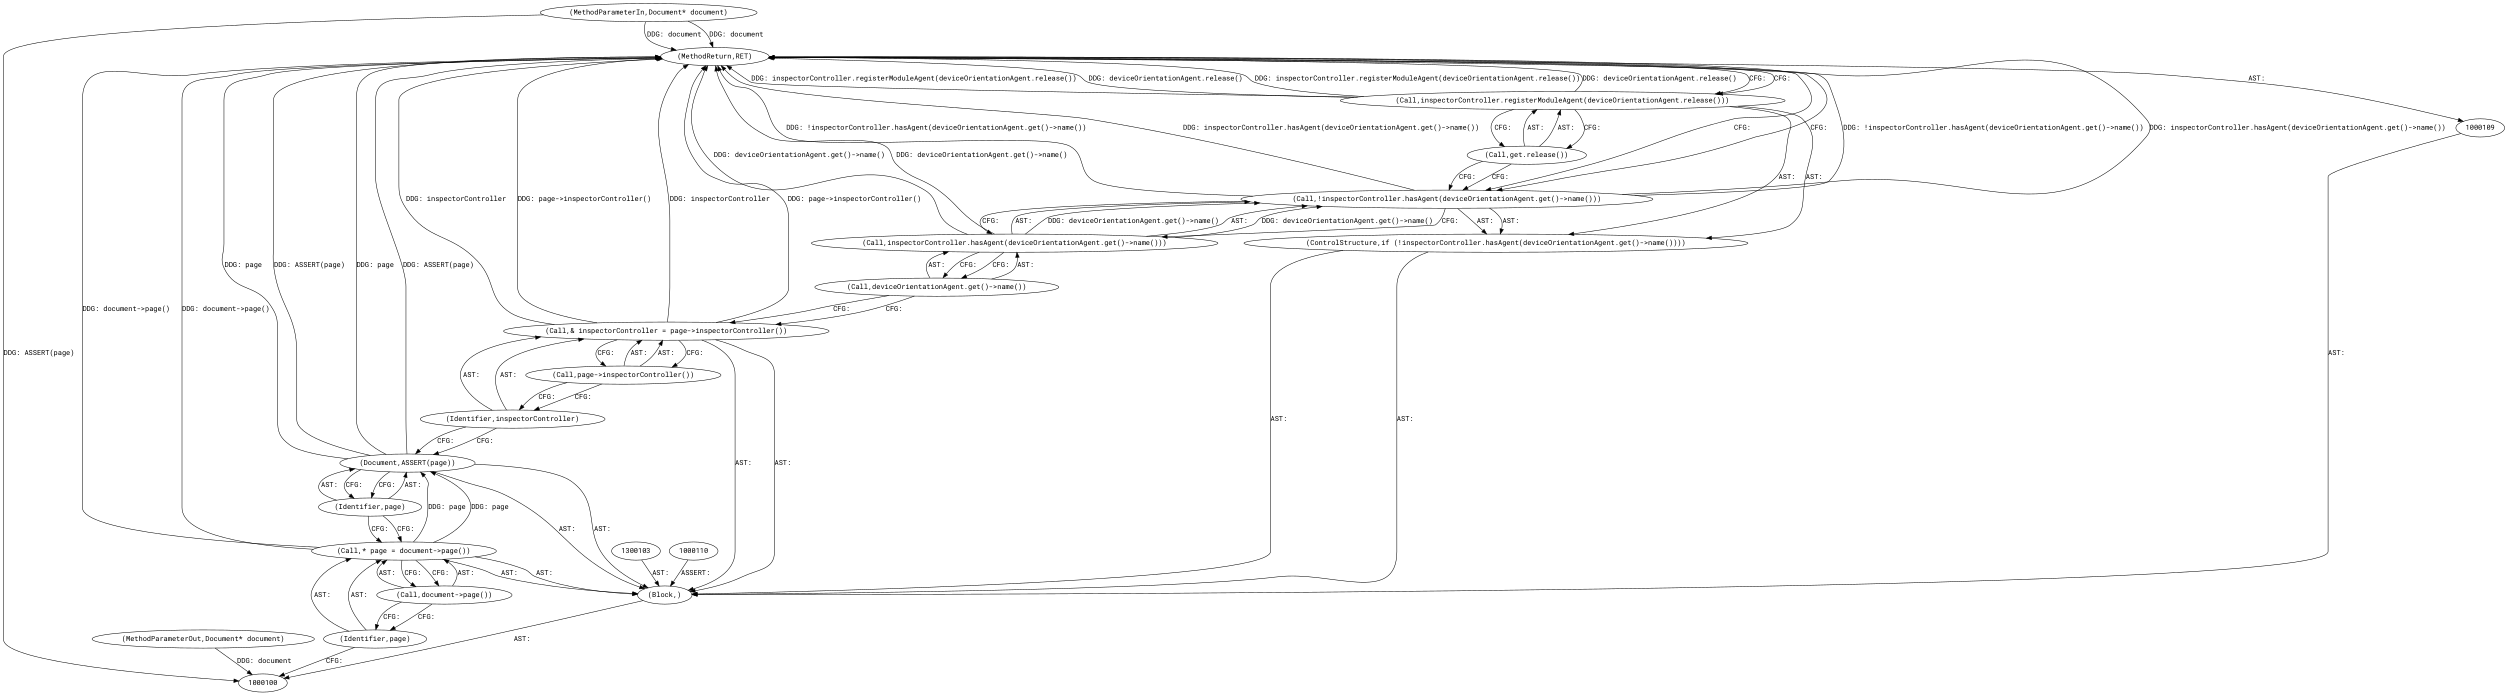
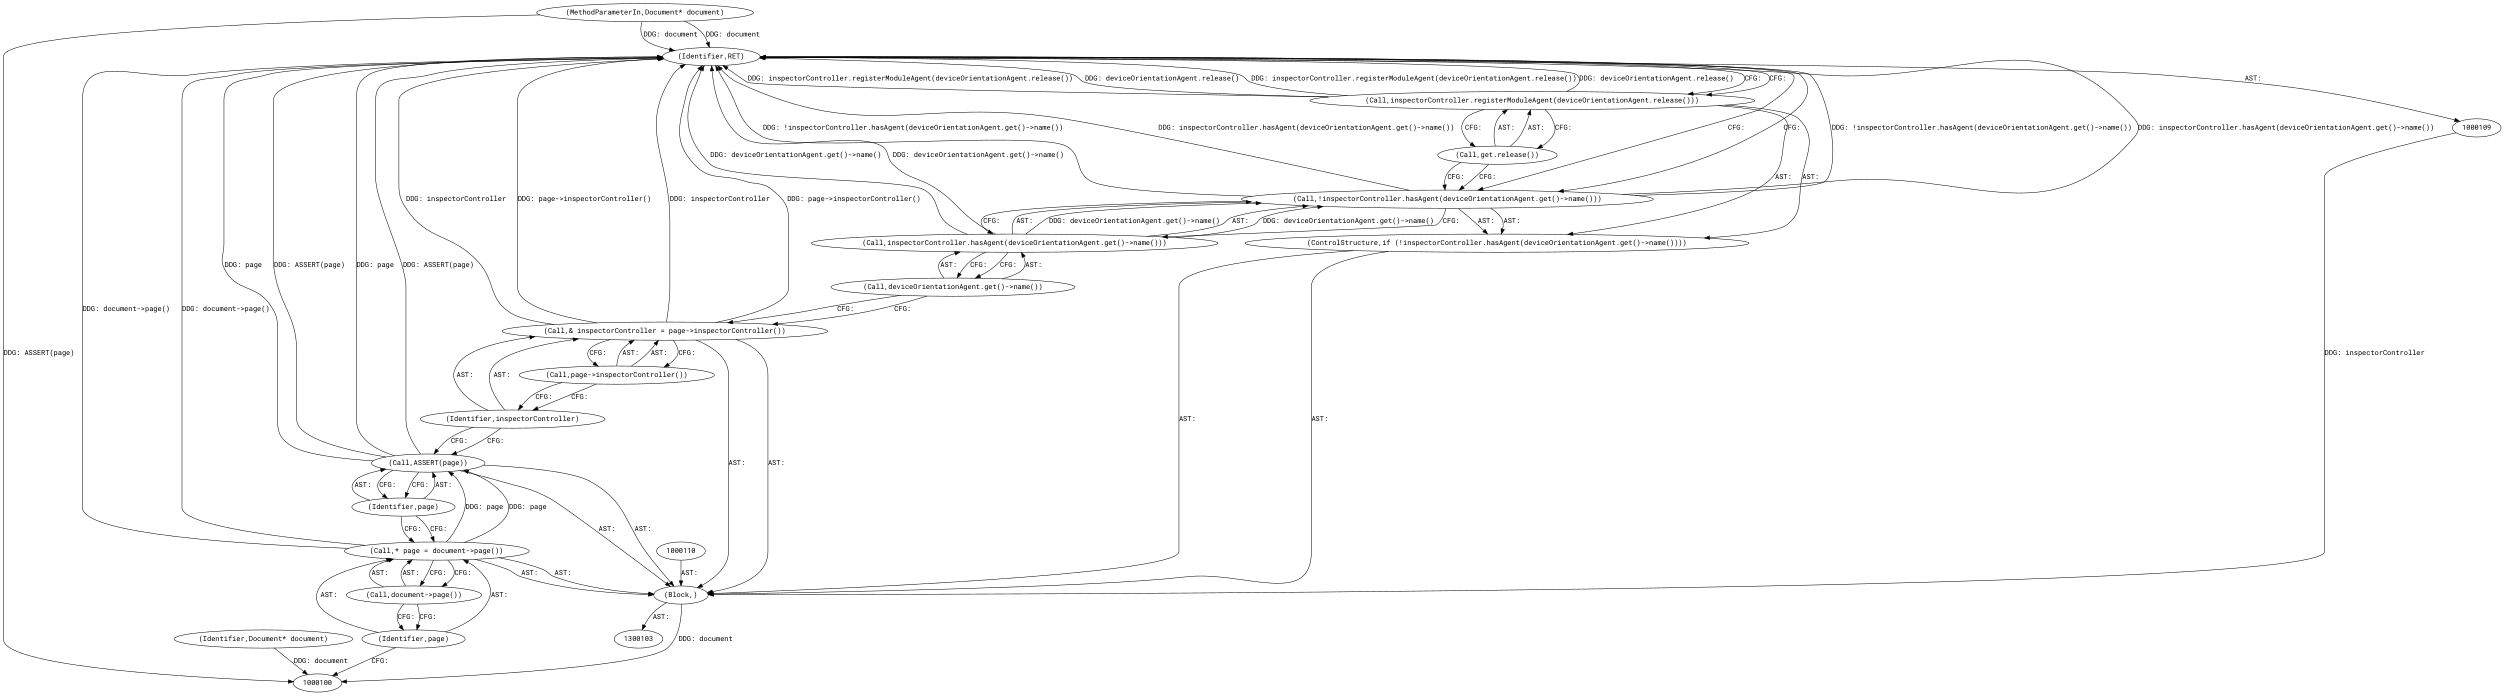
(715, 57) -> (711, 57)
(2339, 353) -> (2375, 353)
(407, 463) -> (428, 463)
(649, 571) -> (654, 612)
(698, 573) -> (692, 573)
(203, 639) -> (263, 639)
(524, 639) -> (706, 639)
